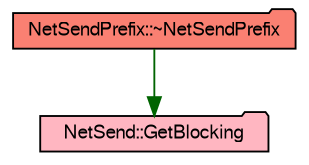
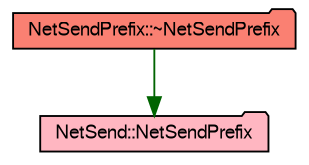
(154, 134) -> (154, 134)
